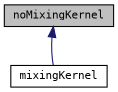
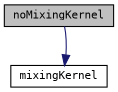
(52, 52) -> (66, 41)
